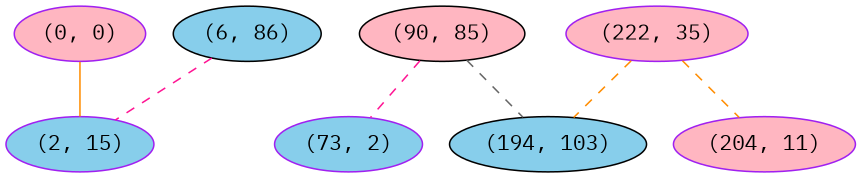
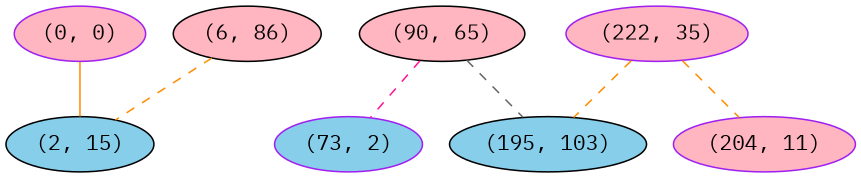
(247, 34) -> (247, 34)
(442, 34) -> (442, 34)
(164, 89) -> (164, 89)
(80, 144) -> (80, 144)
(548, 144) -> (548, 144)
